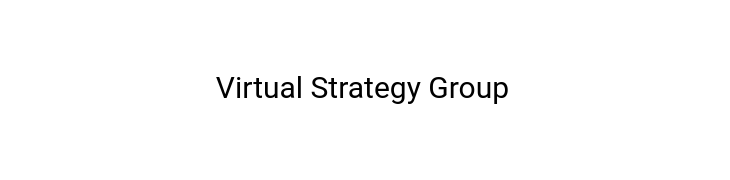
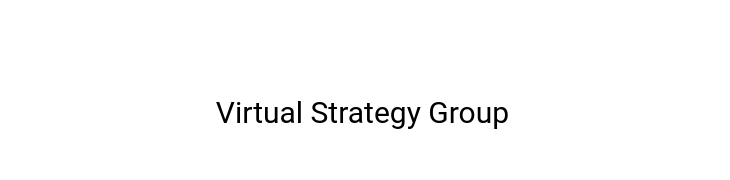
(364, 89) -> (364, 114)
